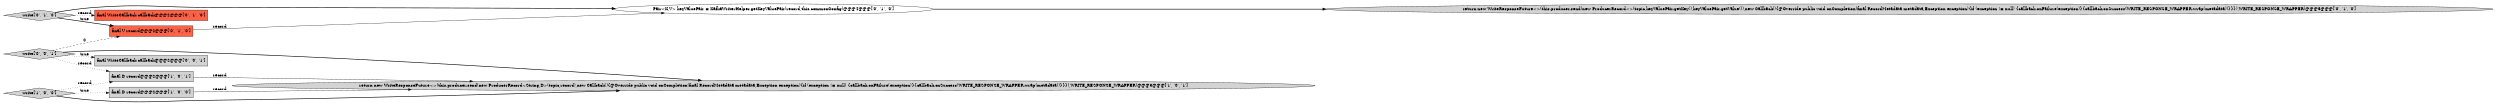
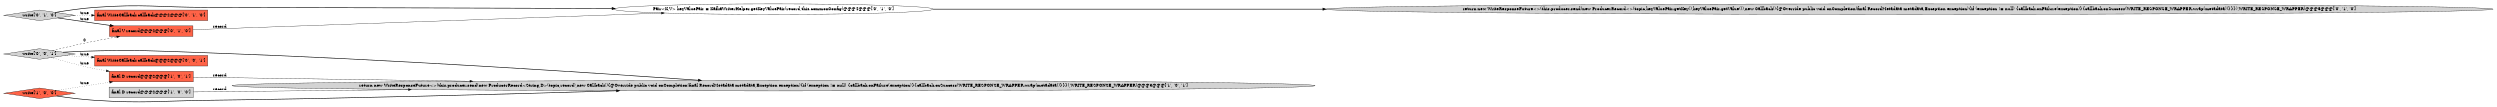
(85, 13) -> (85, 13)
(151, 61) -> (151, 61)
(85, 64) -> (85, 64)
(151, 77) -> (151, 77)
(85, 83) -> (85, 83)
(39, 93) -> (39, 93)
(90, 93) -> none
